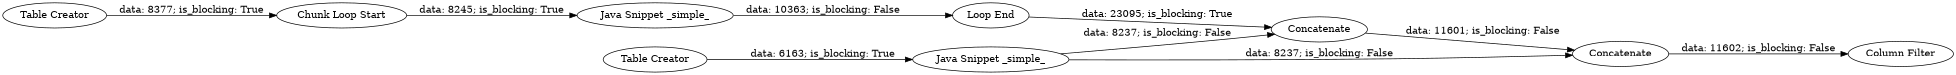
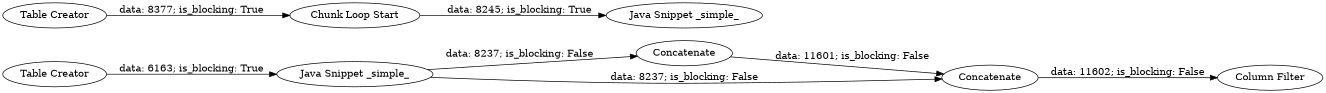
(991, 15) -> none
